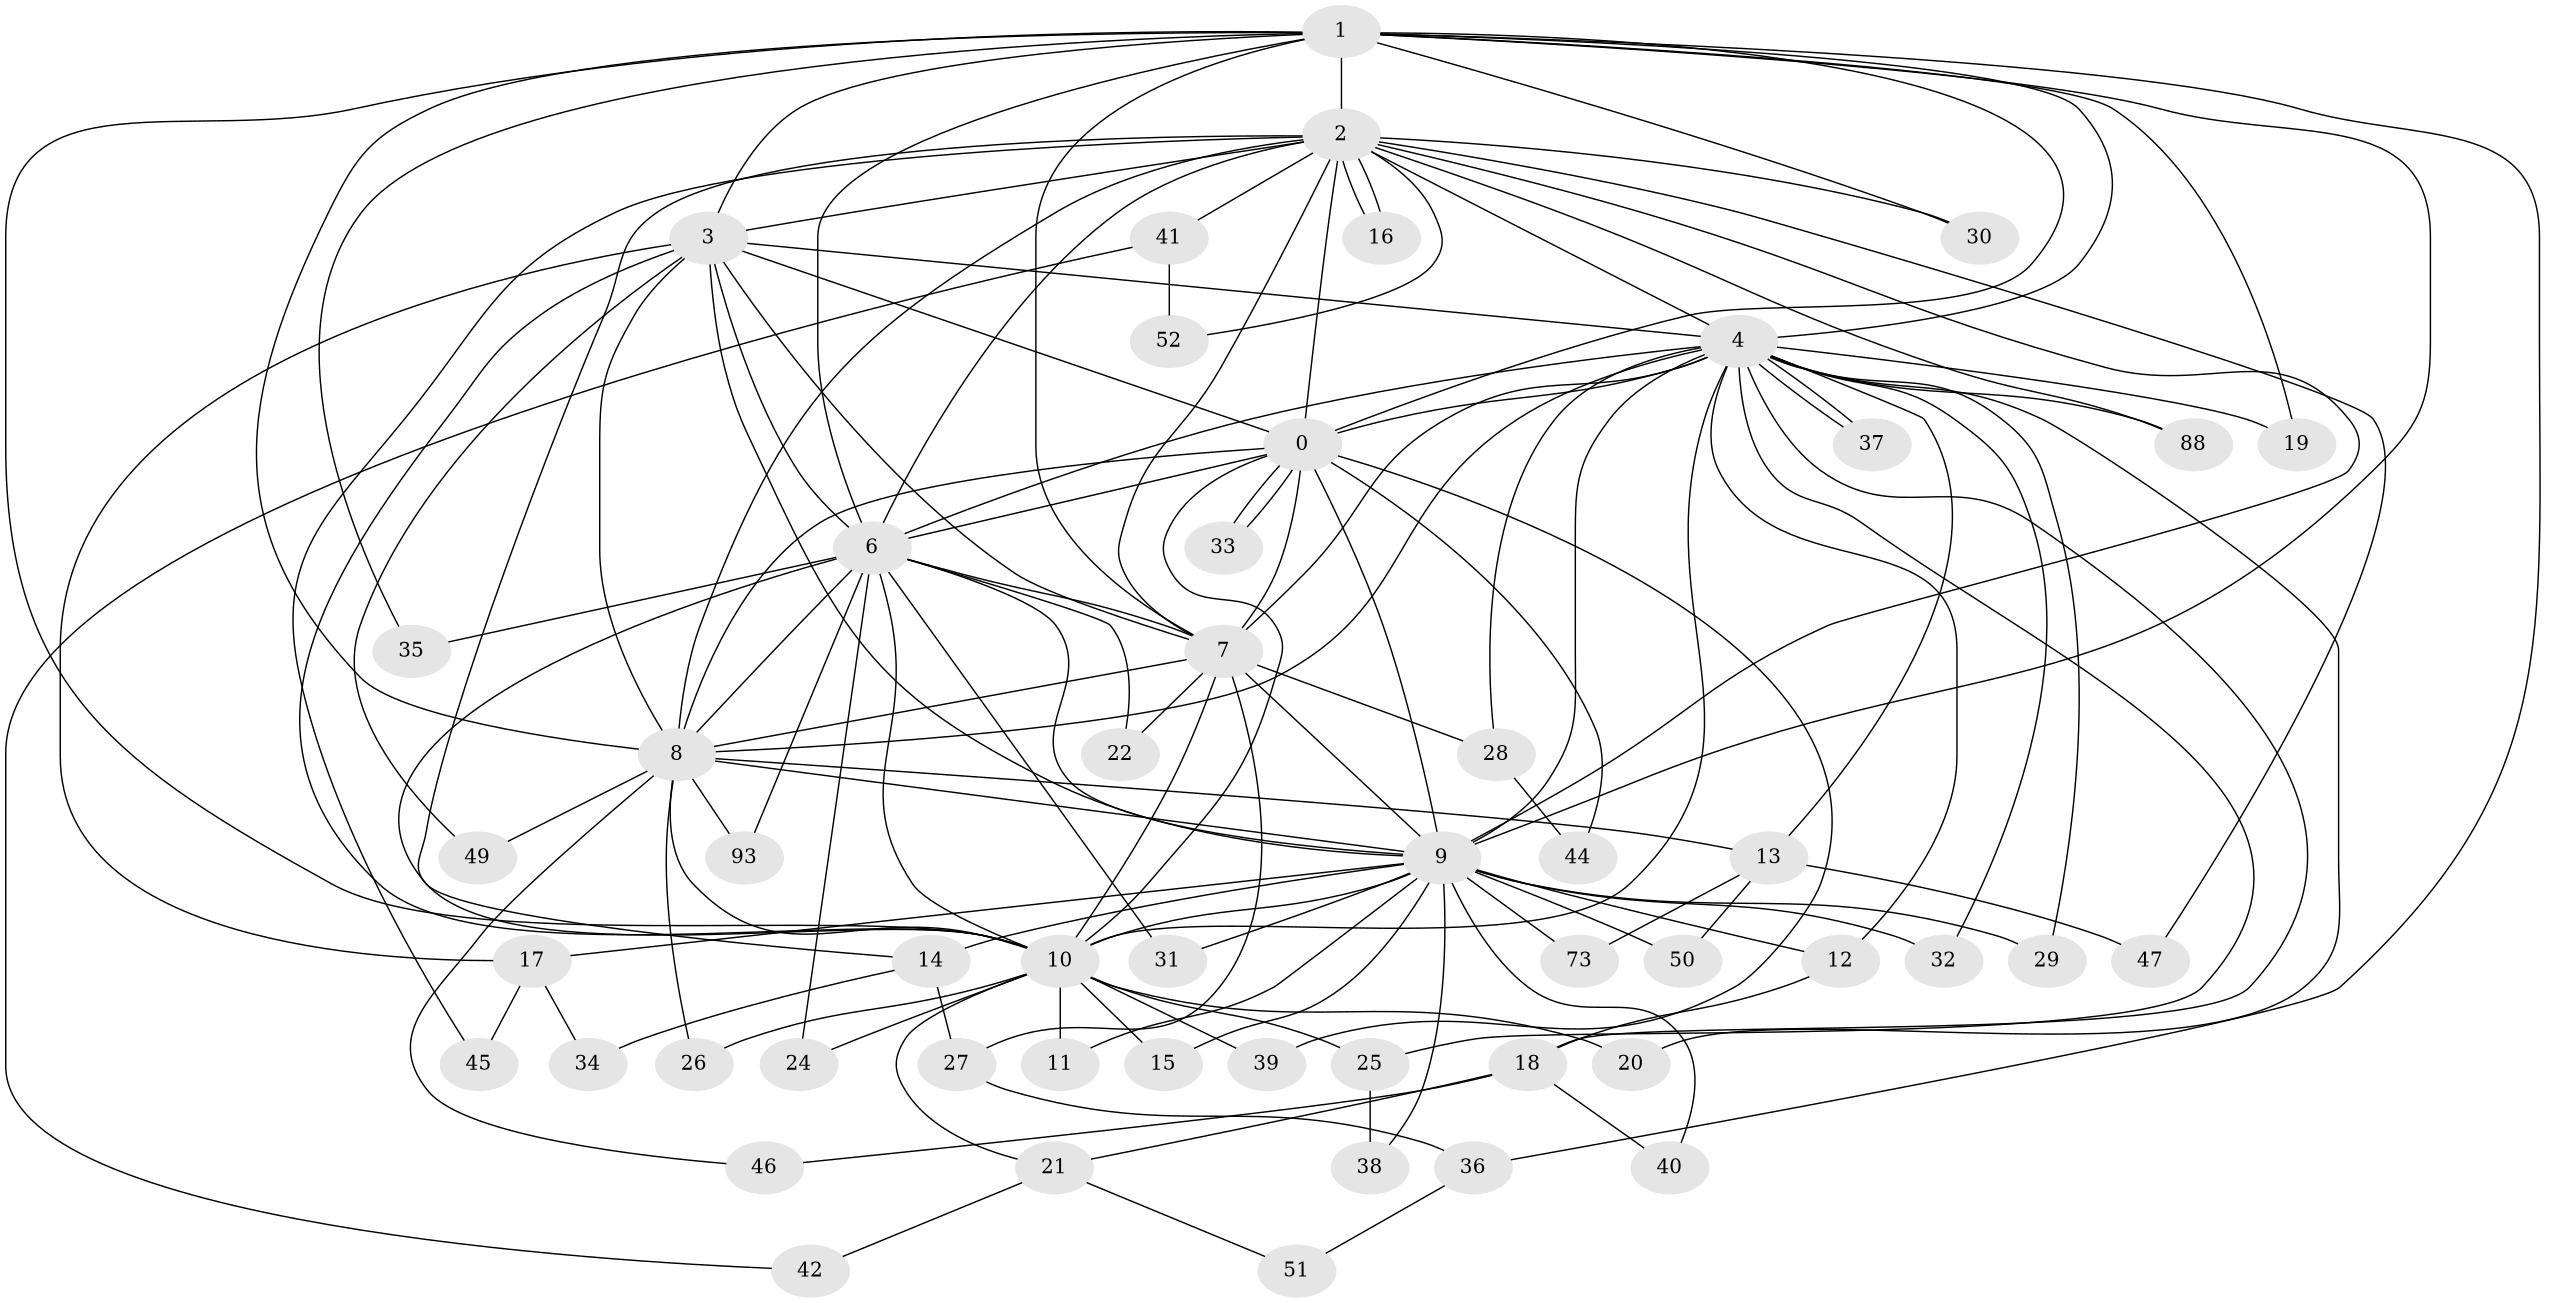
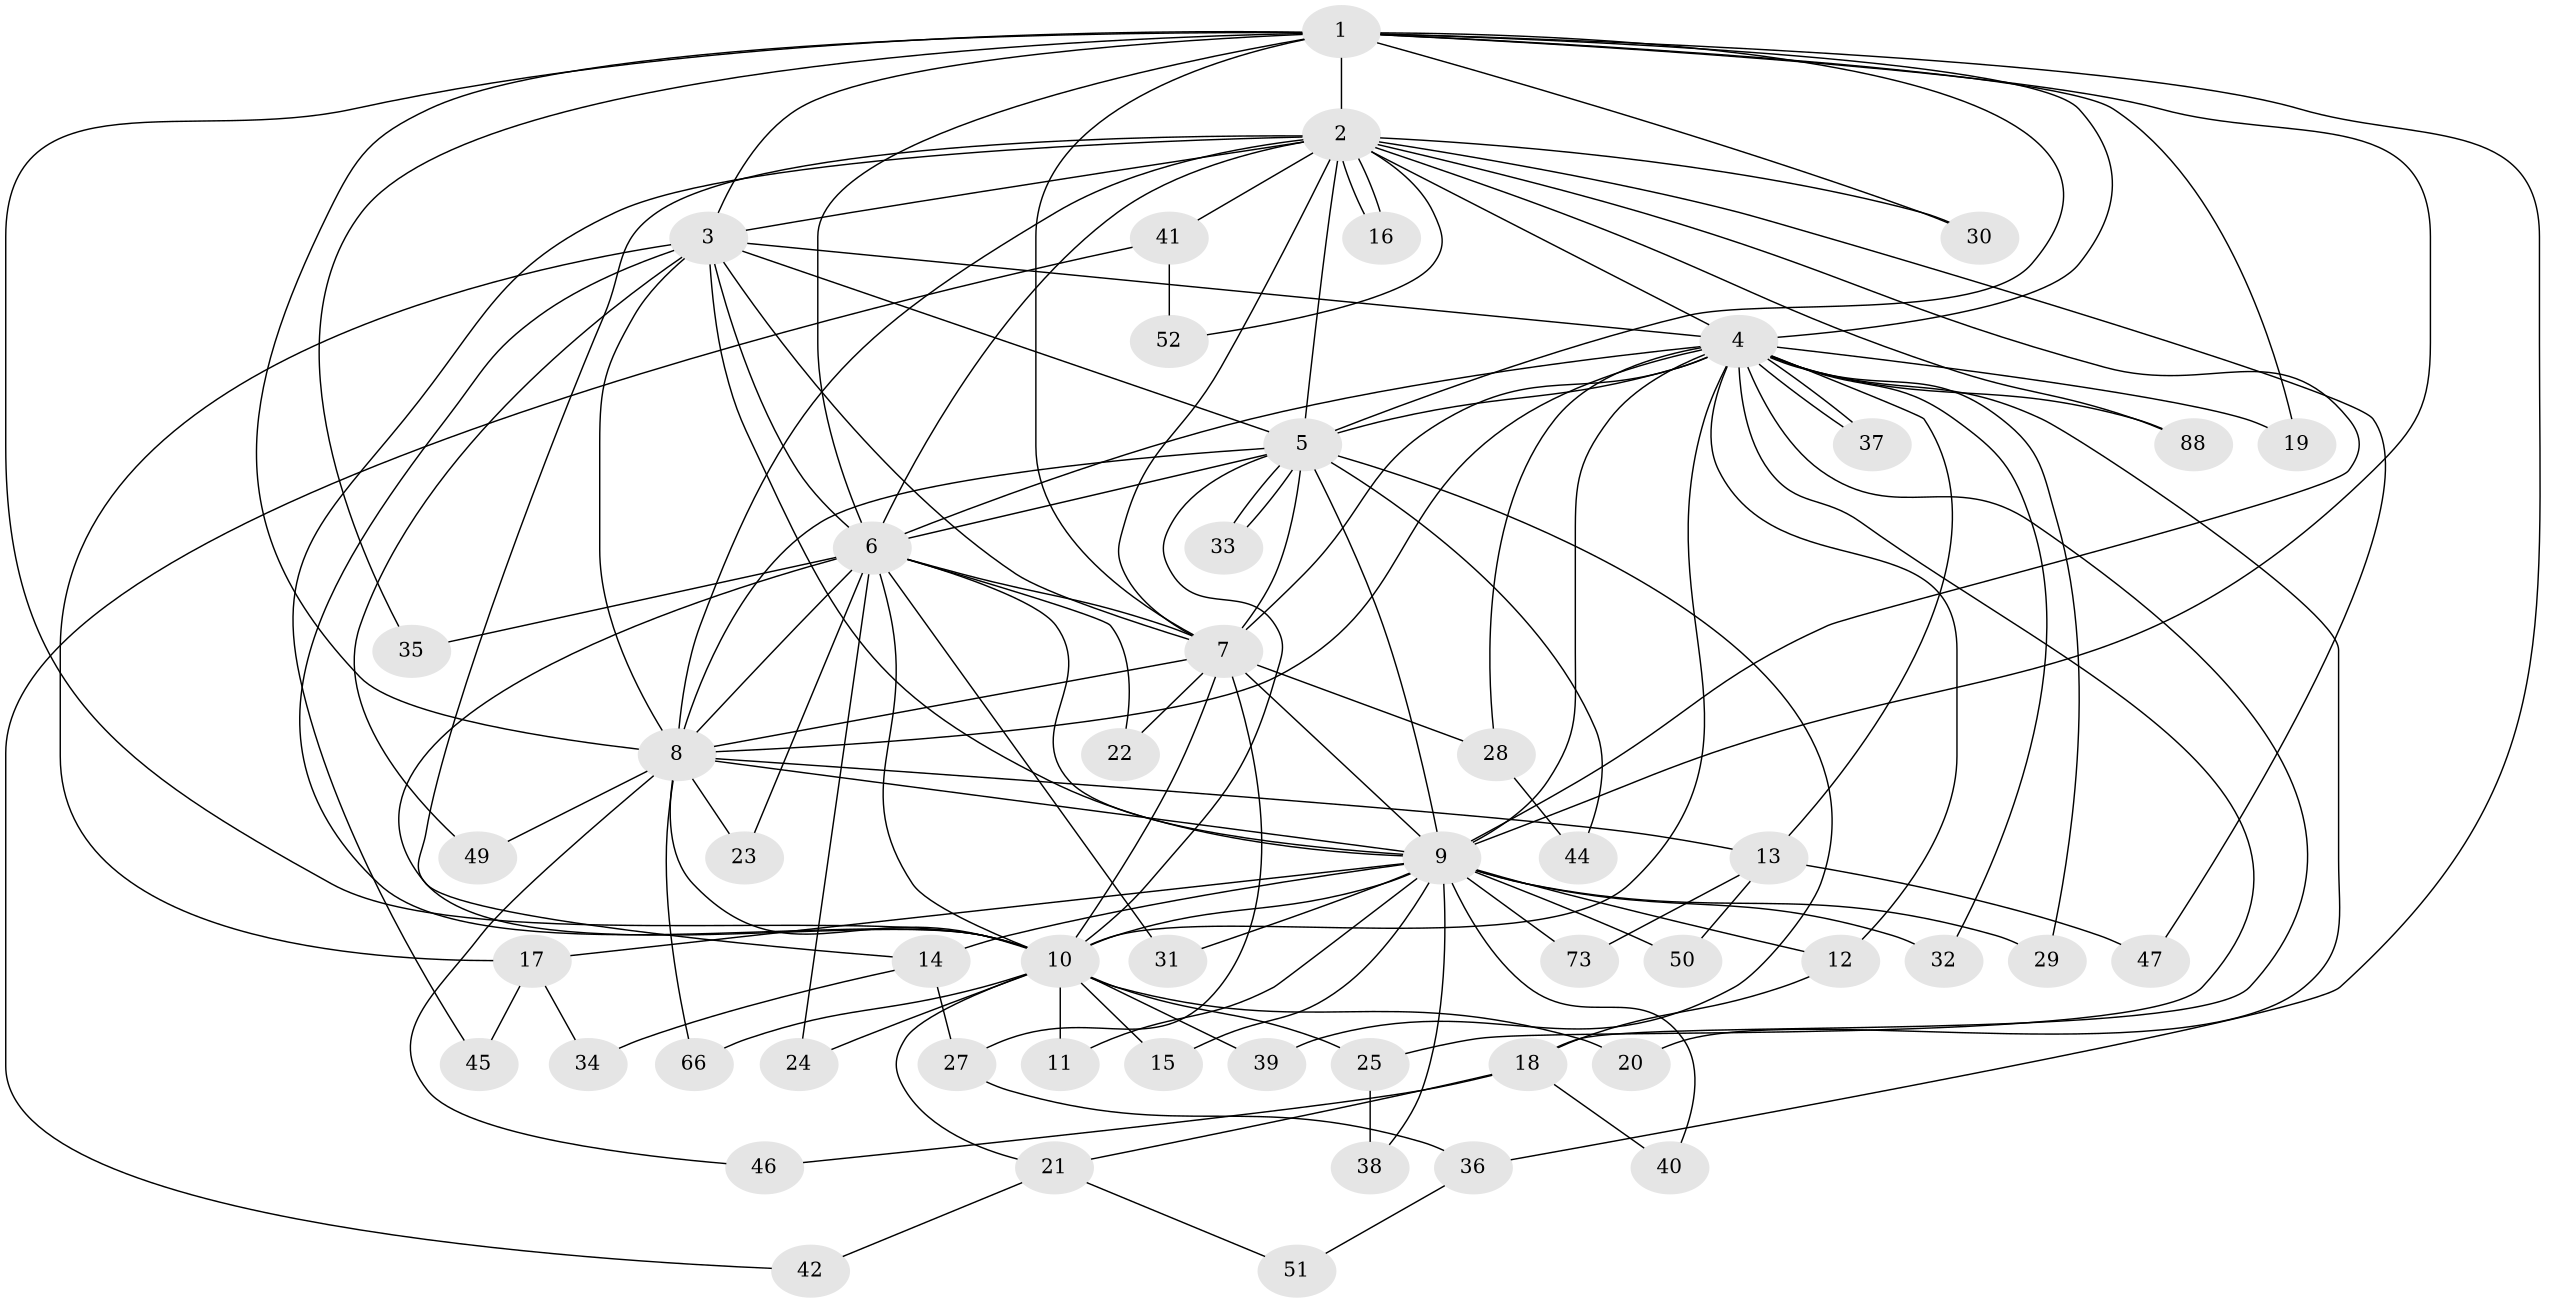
(1303, 445) -> (1303, 445)
(745, 858) -> (745, 858)
(694, 1065) -> (694, 1065)
